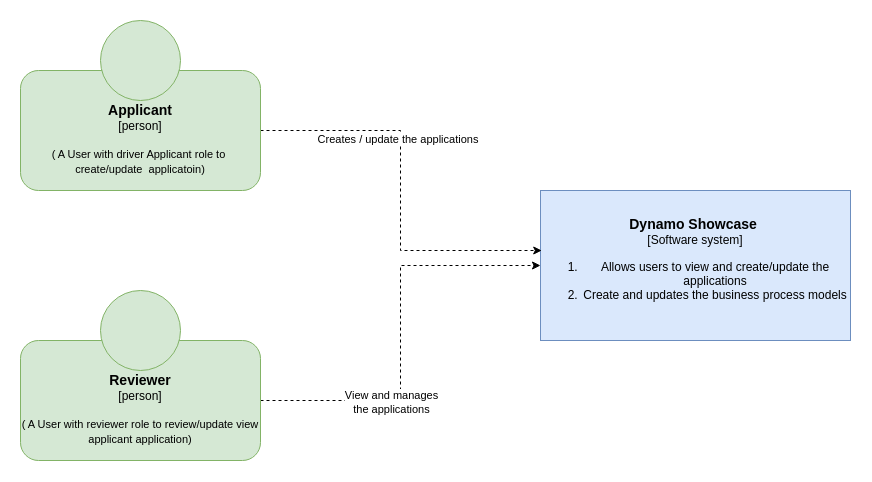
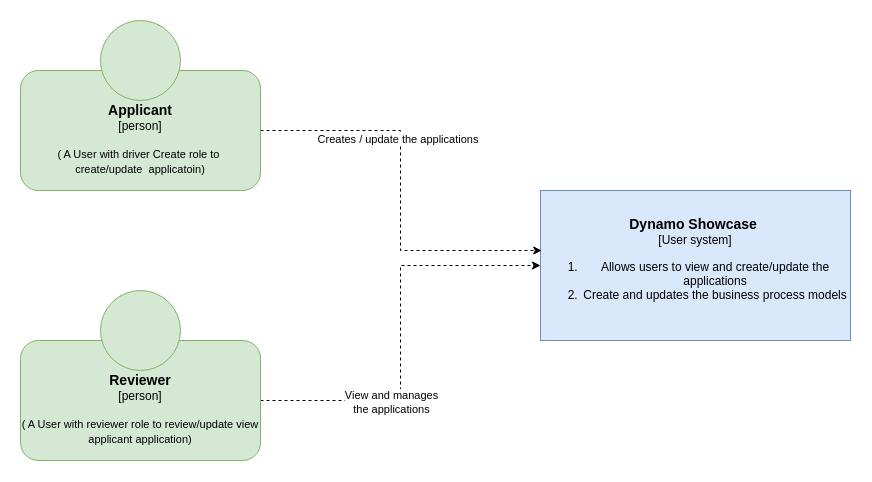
(141, 131) -> (141, 131)
(696, 266) -> (696, 266)
